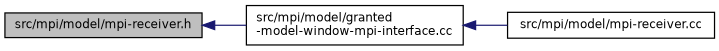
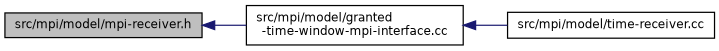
(355, 25) -> (355, 25)
(611, 25) -> (611, 25)
